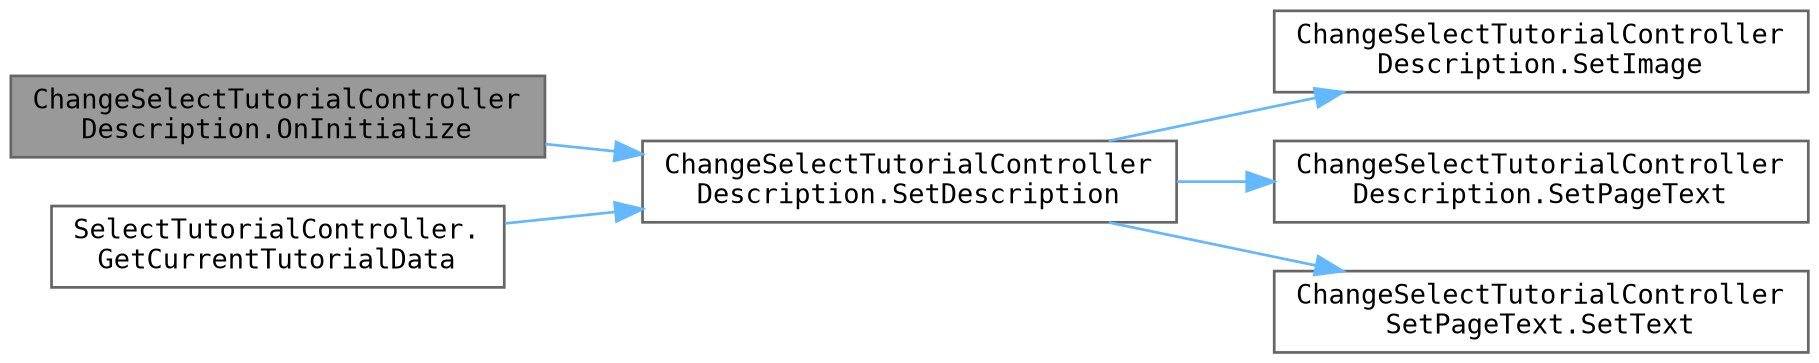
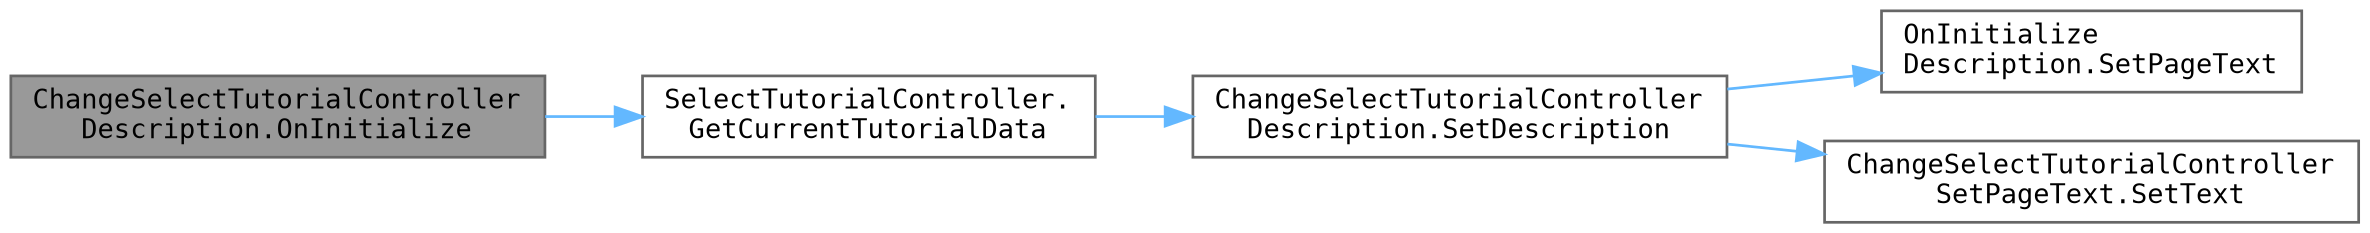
(1541, 52) -> none
(580, 148) -> (580, 117)
(1541, 182) -> (2092, 52)
